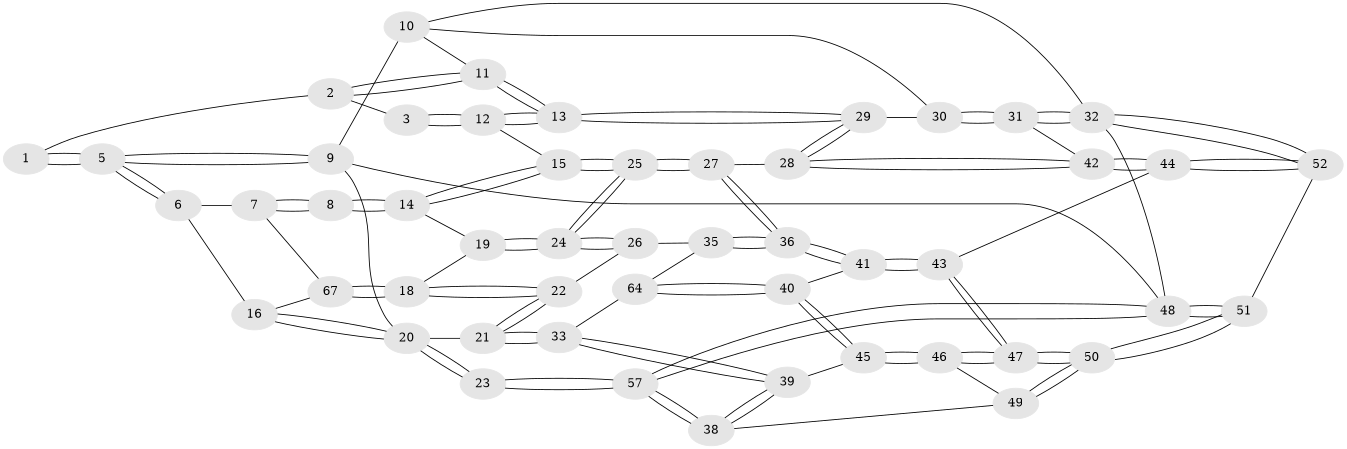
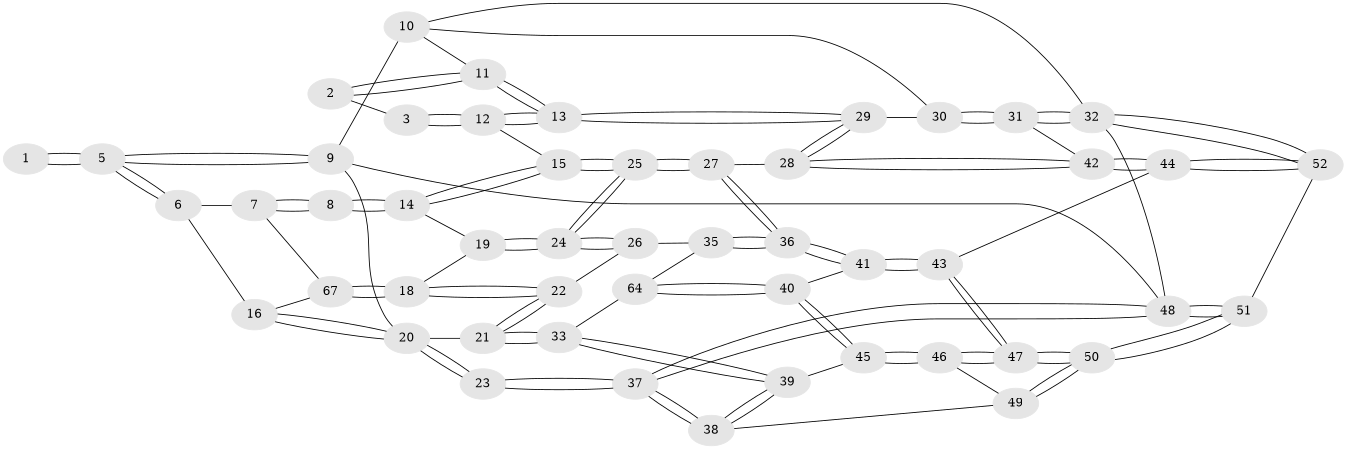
(174, 114) -> none
(635, 384) -> (635, 384)
